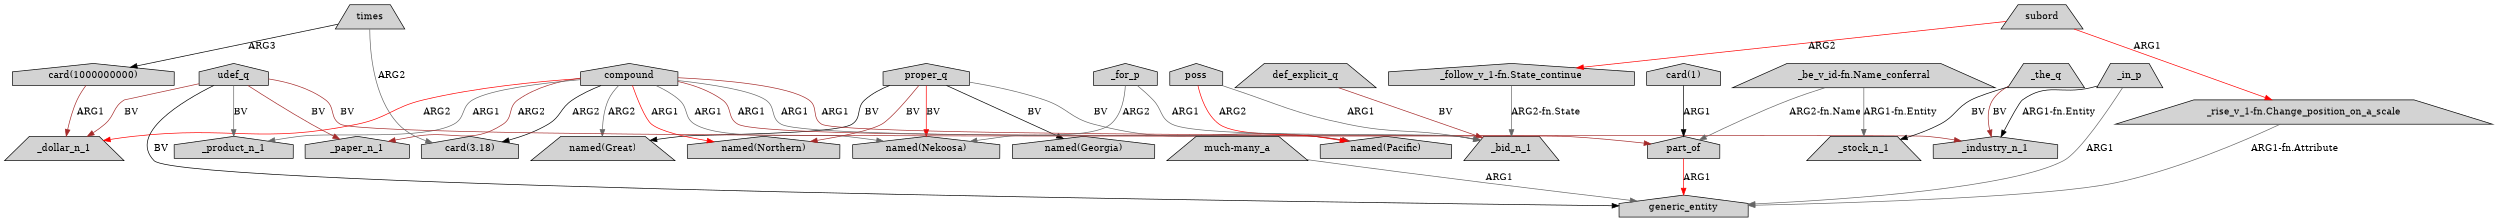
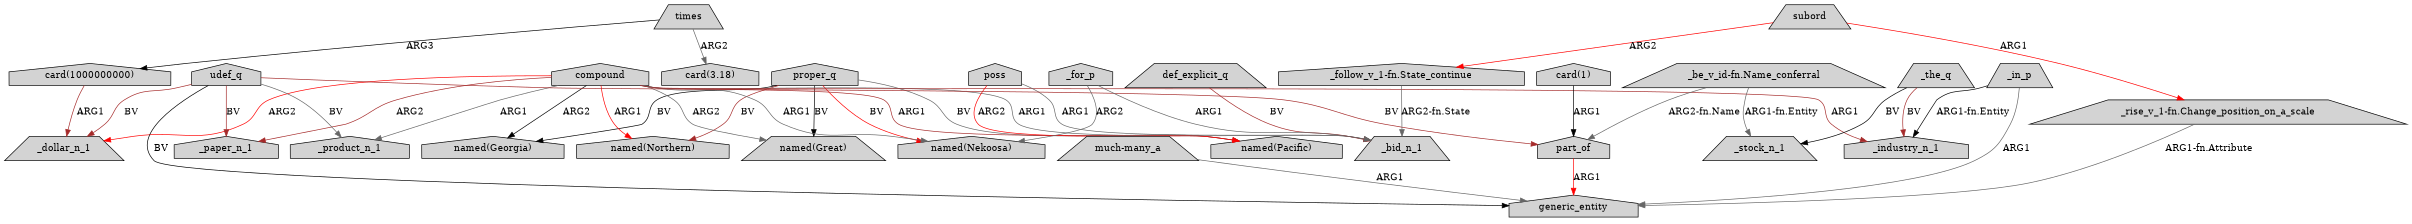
(557, 116) -> (550, 110)
